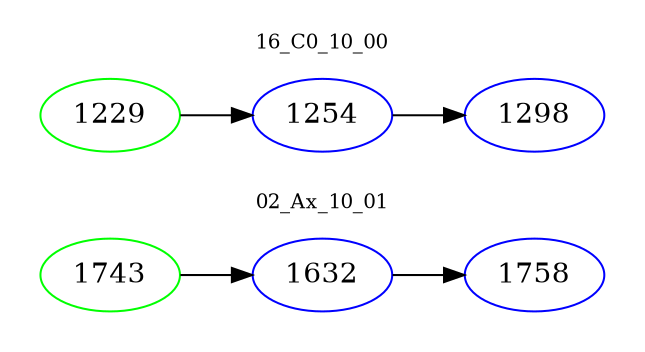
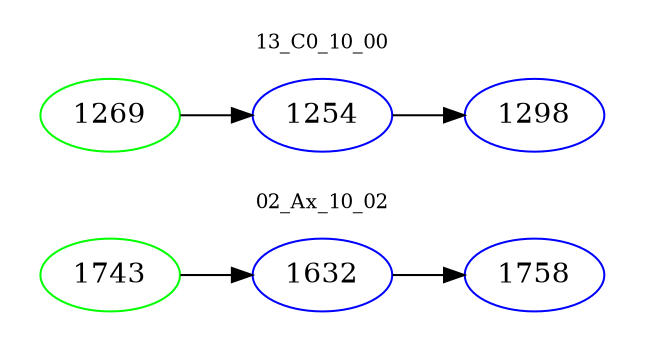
(322, 43) -> (322, 43)
(110, 115) -> (110, 115)
(322, 203) -> (322, 203)
